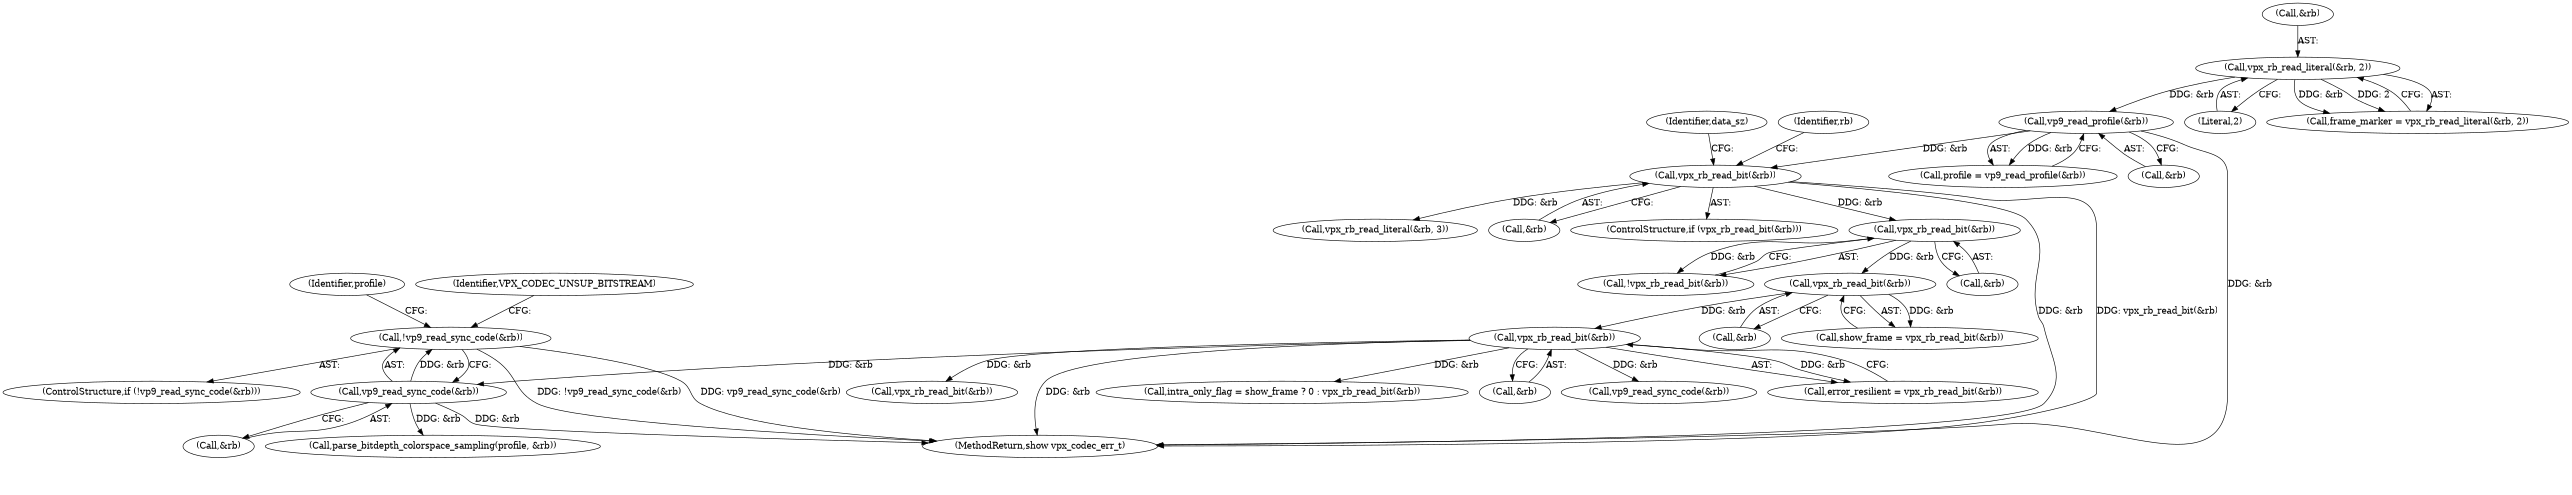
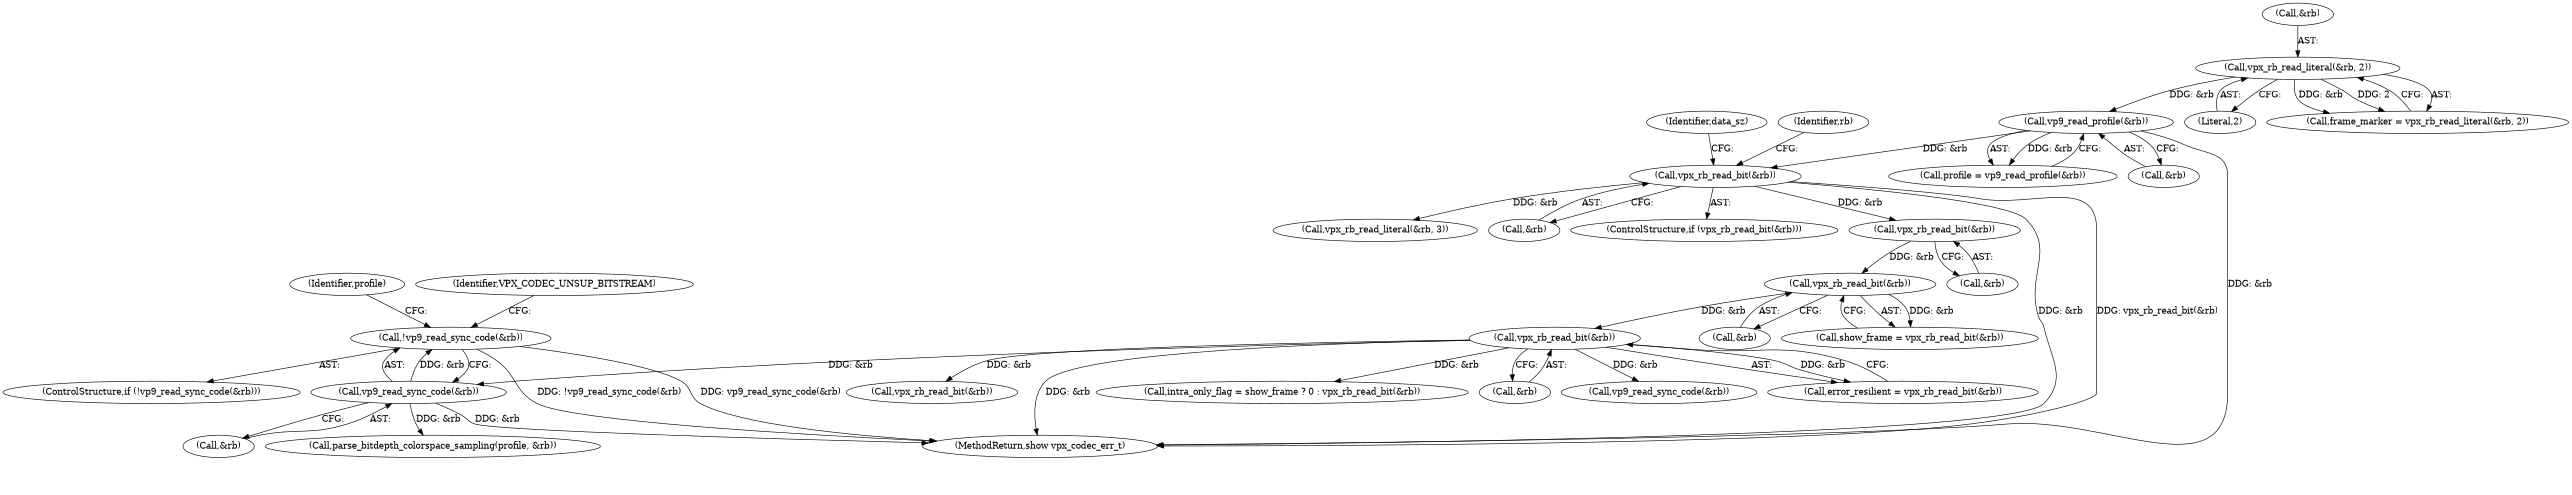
(1666, 284) -> none
